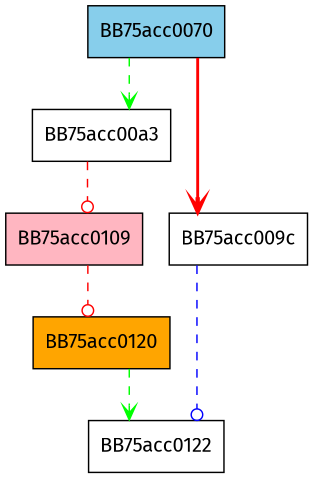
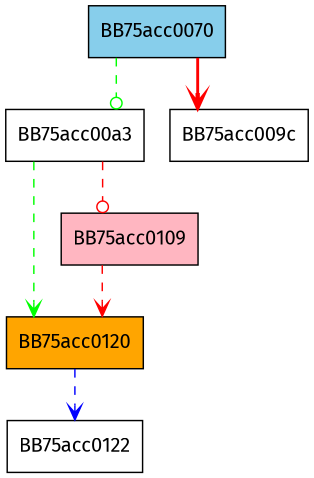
(129, 76) -> (116, 78)
none -> (34, 232)
(88, 285) -> (102, 284)
(197, 337) -> none
(129, 387) -> (75, 387)
